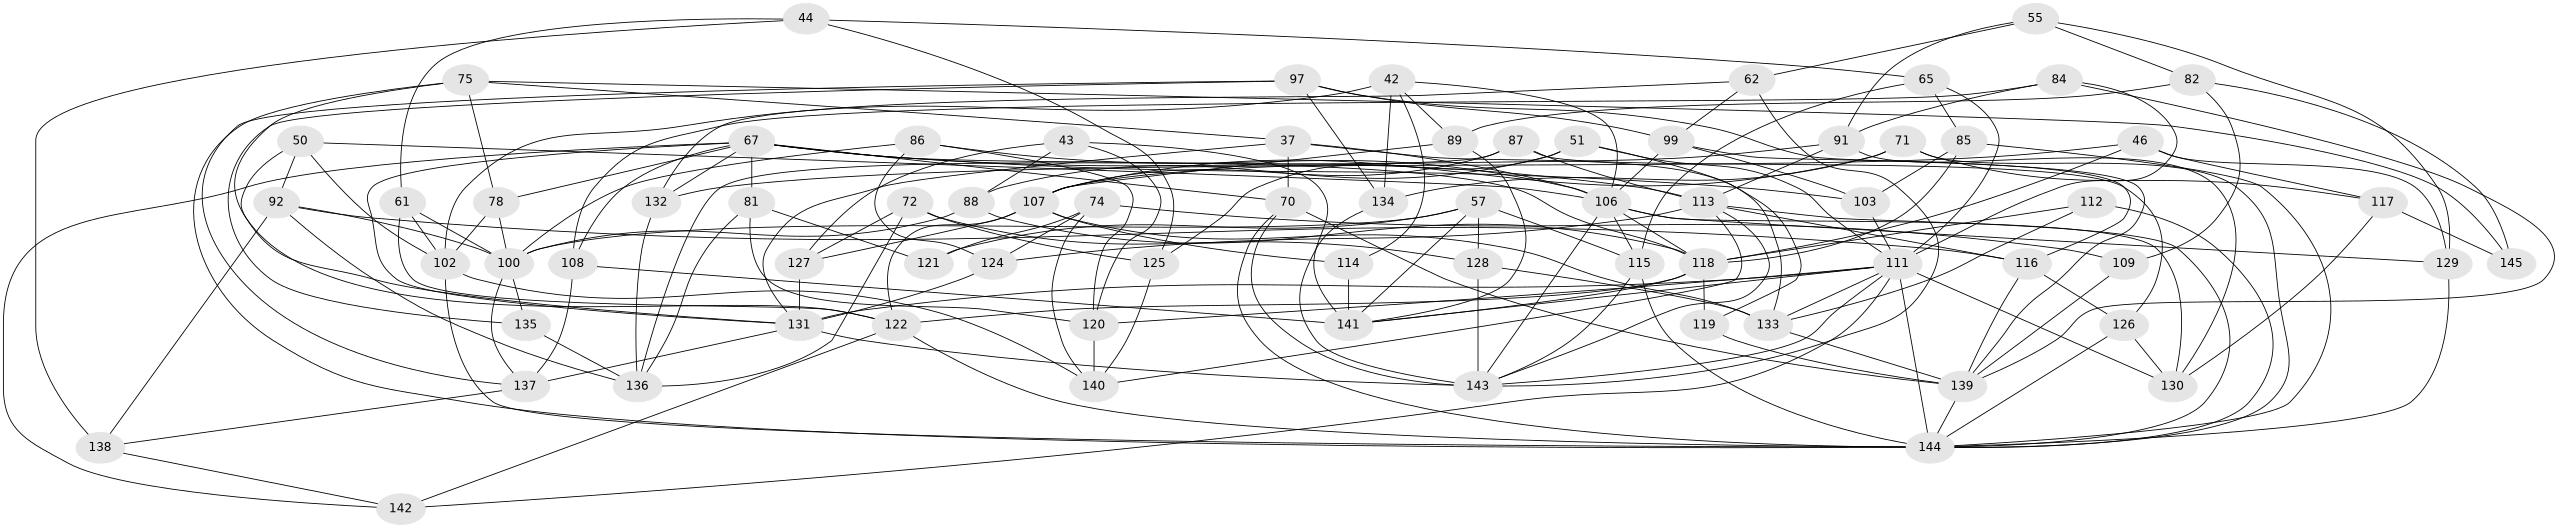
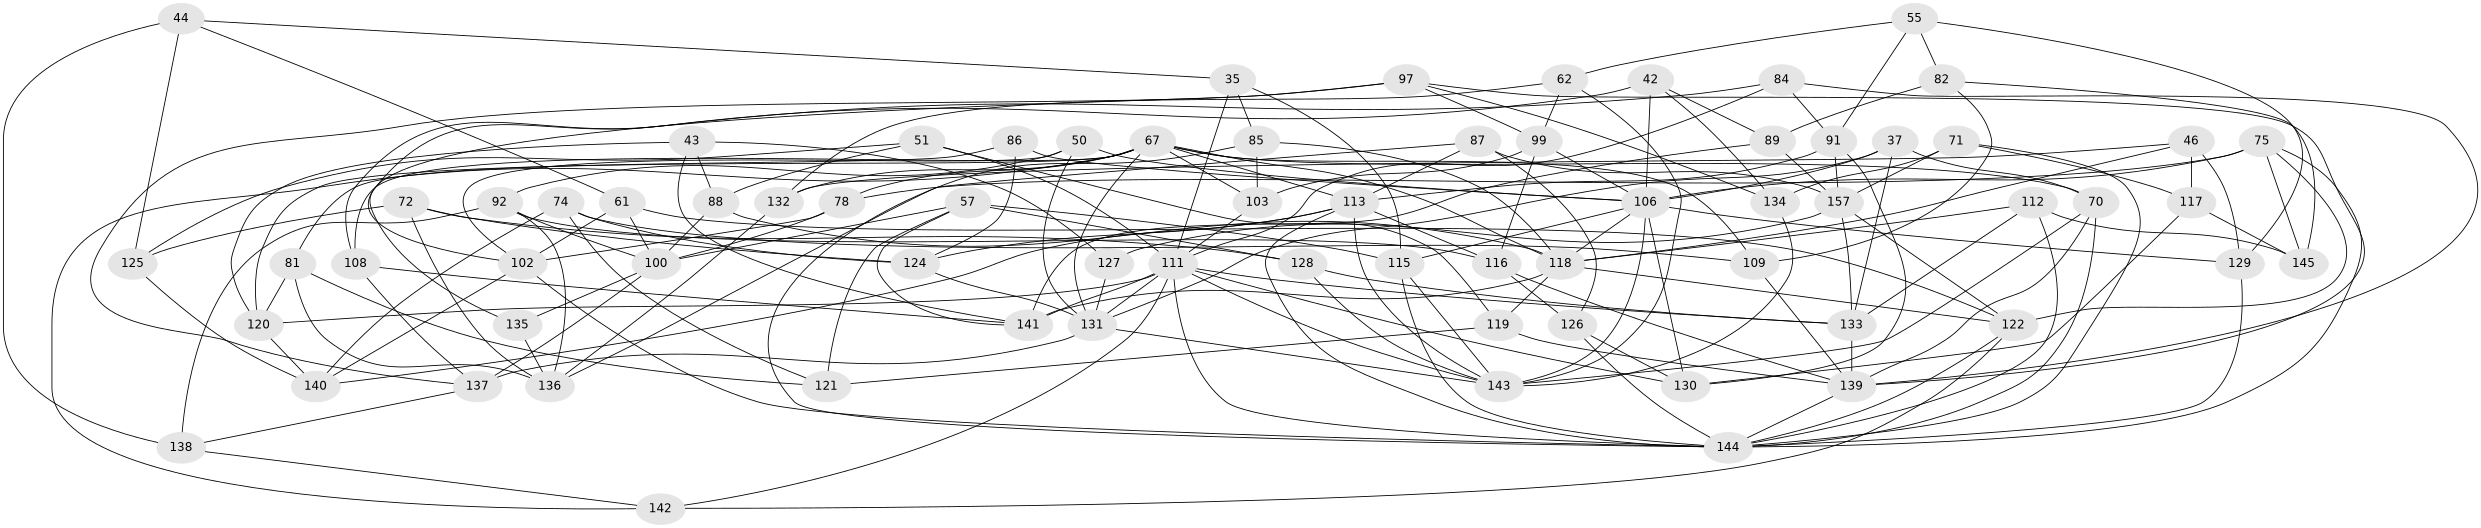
(1927, 80) -> (1233, 80)
(799, 104) -> (1957, 179)
none -> (1473, 162)
(690, 171) -> none
(1034, 203) -> (1839, 203)
(855, 233) -> (635, 240)
none -> (2169, 233)
(1349, 264) -> none
none -> (1163, 356)
